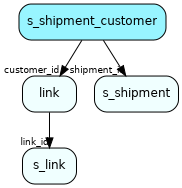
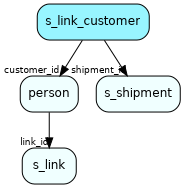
(92, 22) -> (93, 22)
(49, 94) -> (49, 94)
